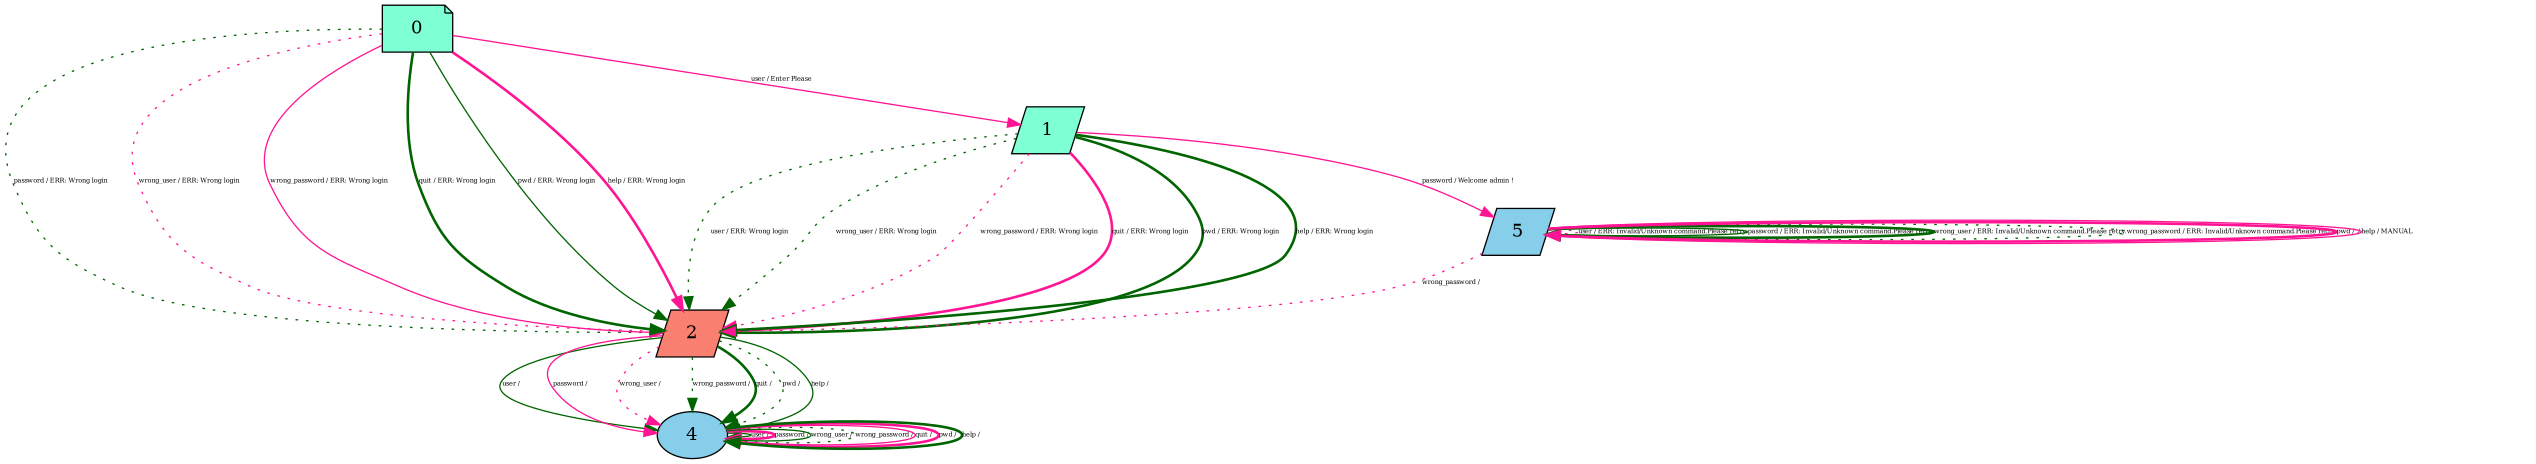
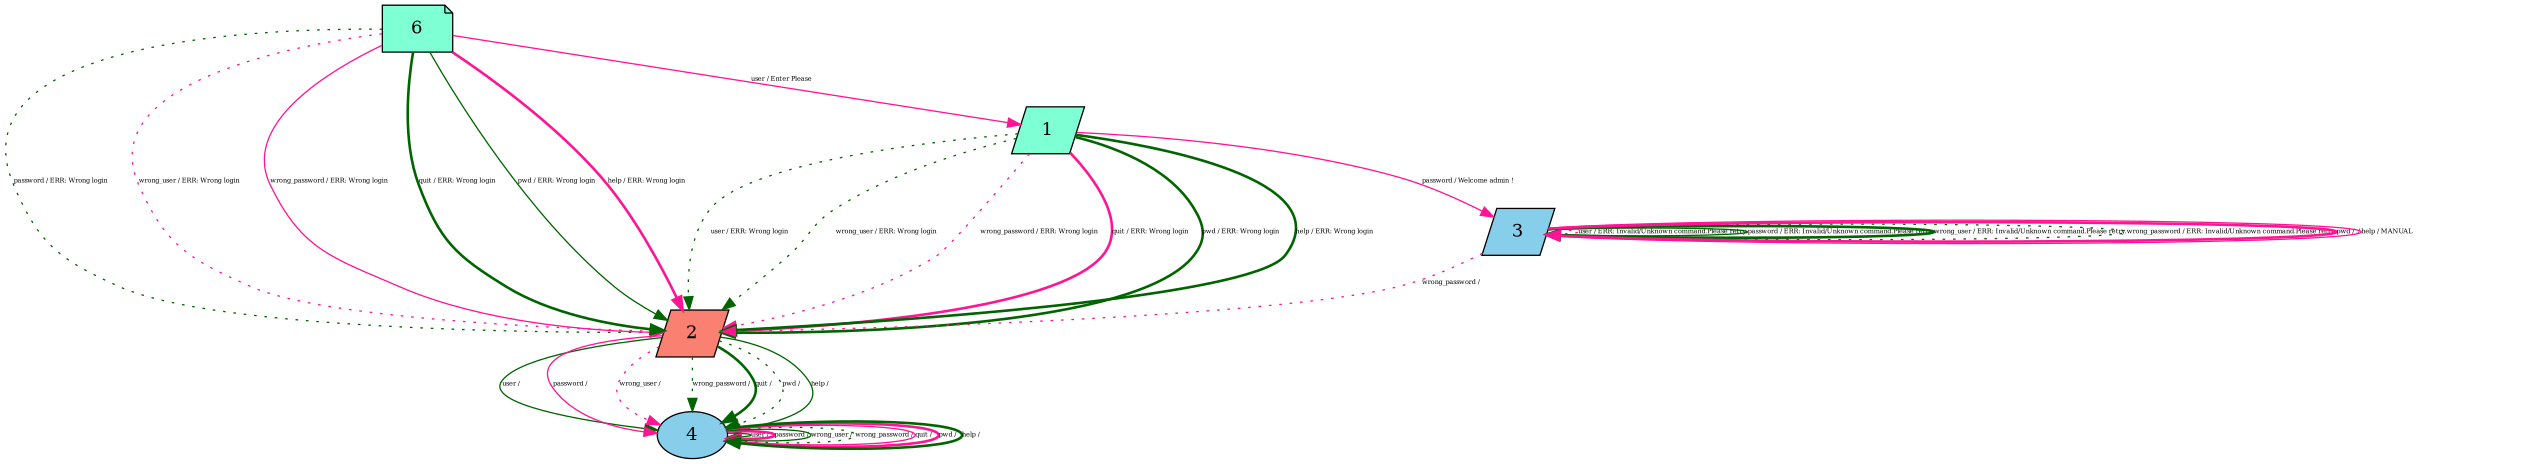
(418, 29) -> (418, 29)
(1518, 232) -> (1518, 232)
